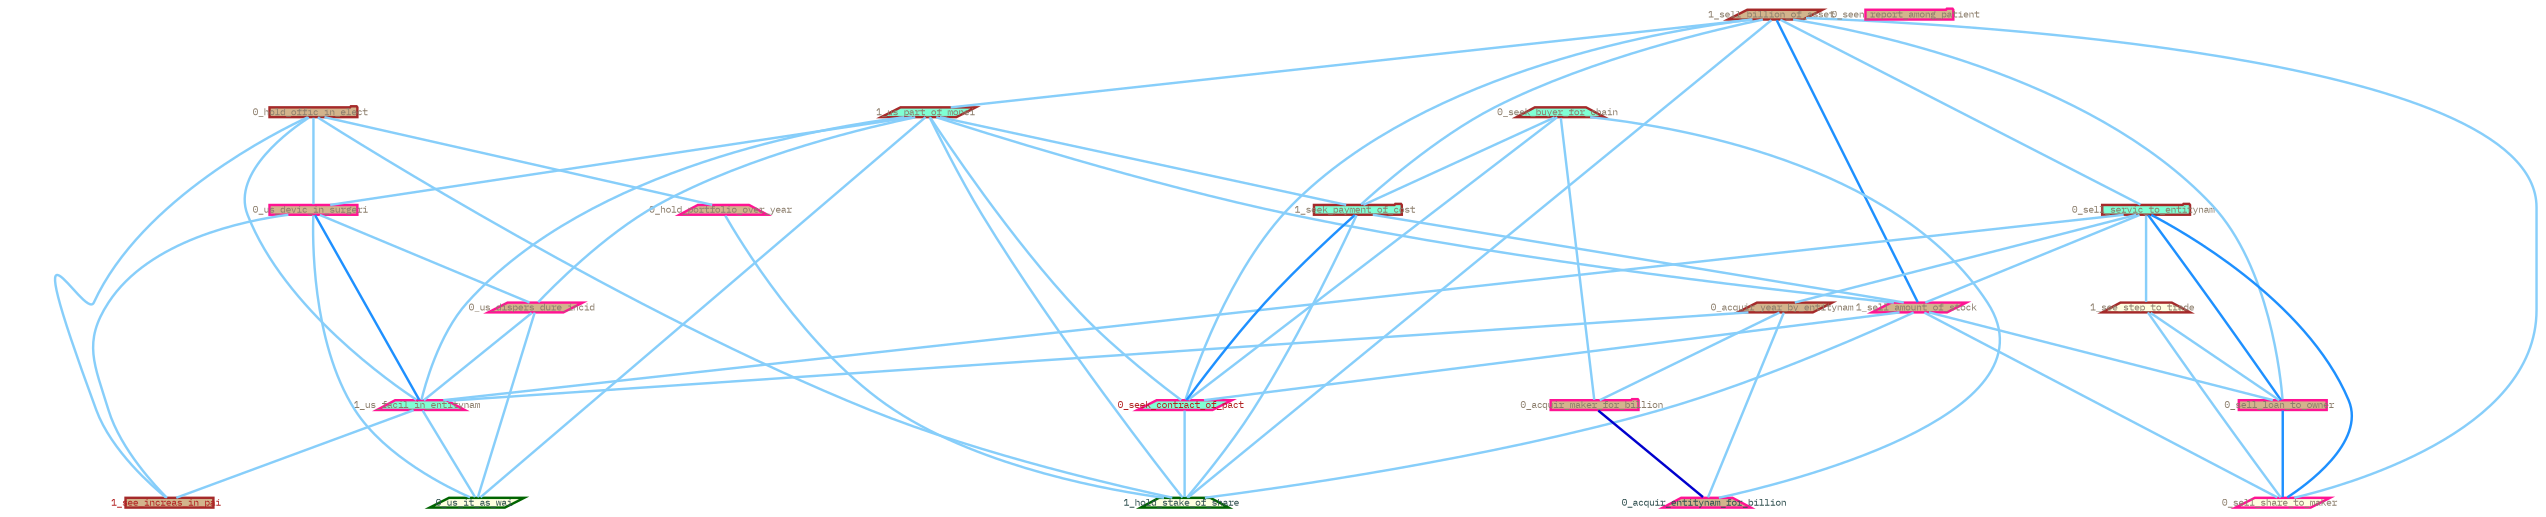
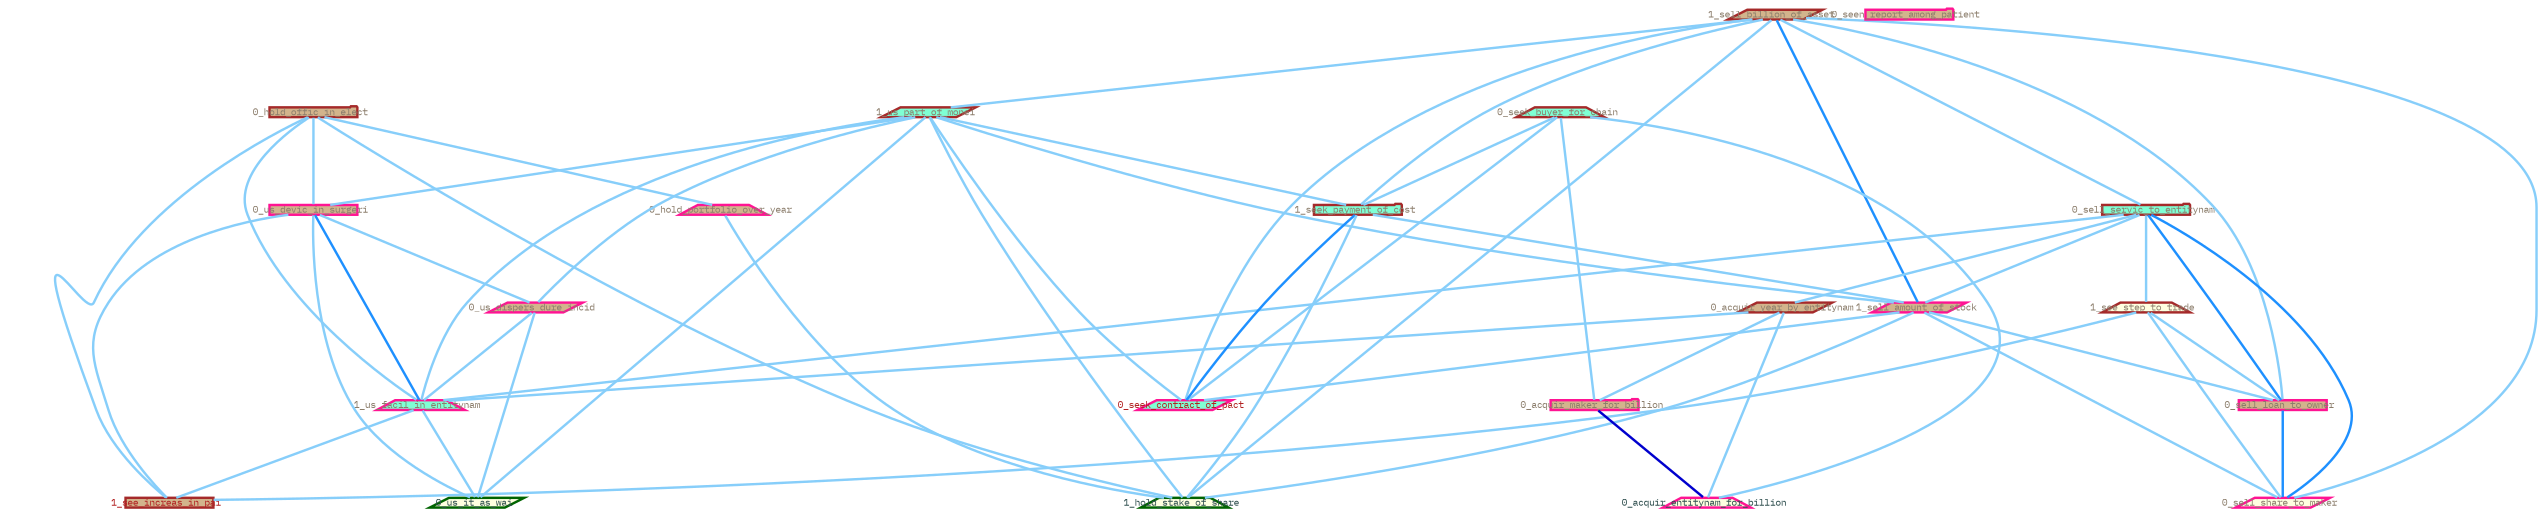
(1185, 454) -> none
none -> (1181, 458)
(1707, 503) -> (1707, 503)
